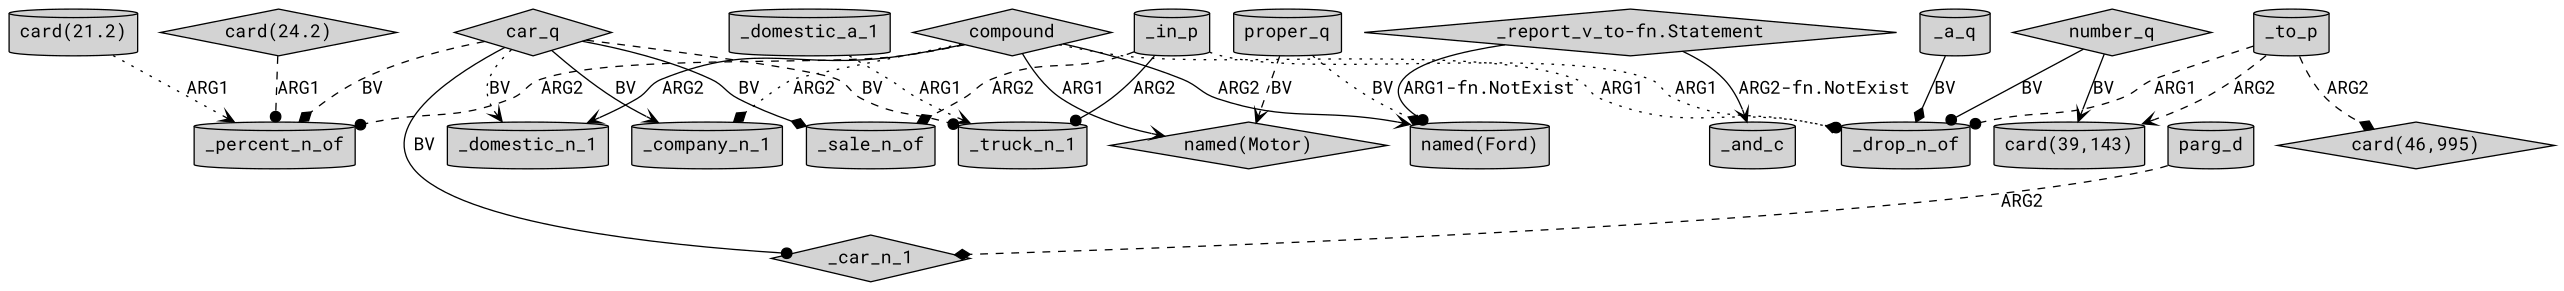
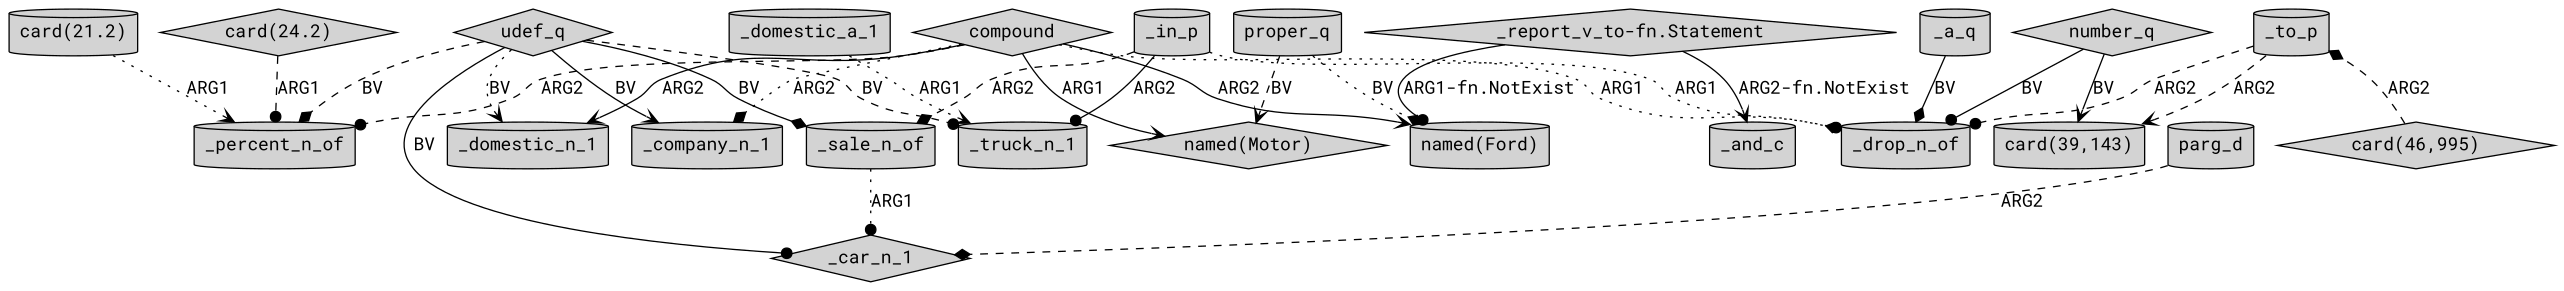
(533, 32) -> (533, 32)
(2176, 89) -> (2176, 89)
(2323, 95) -> (2378, 87)
none -> (871, 197)
